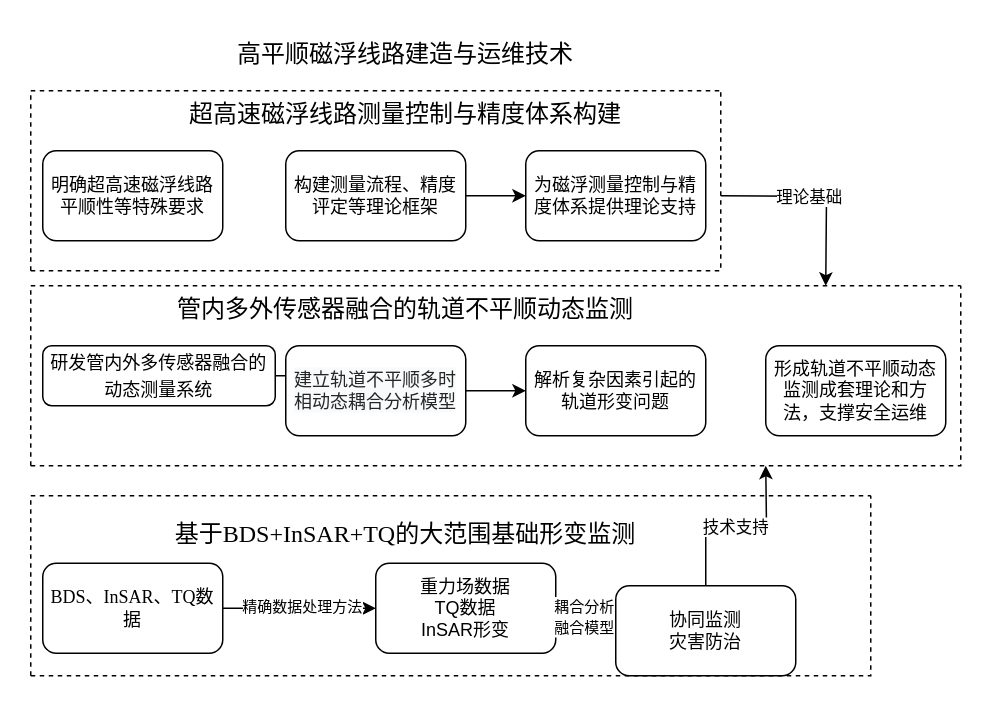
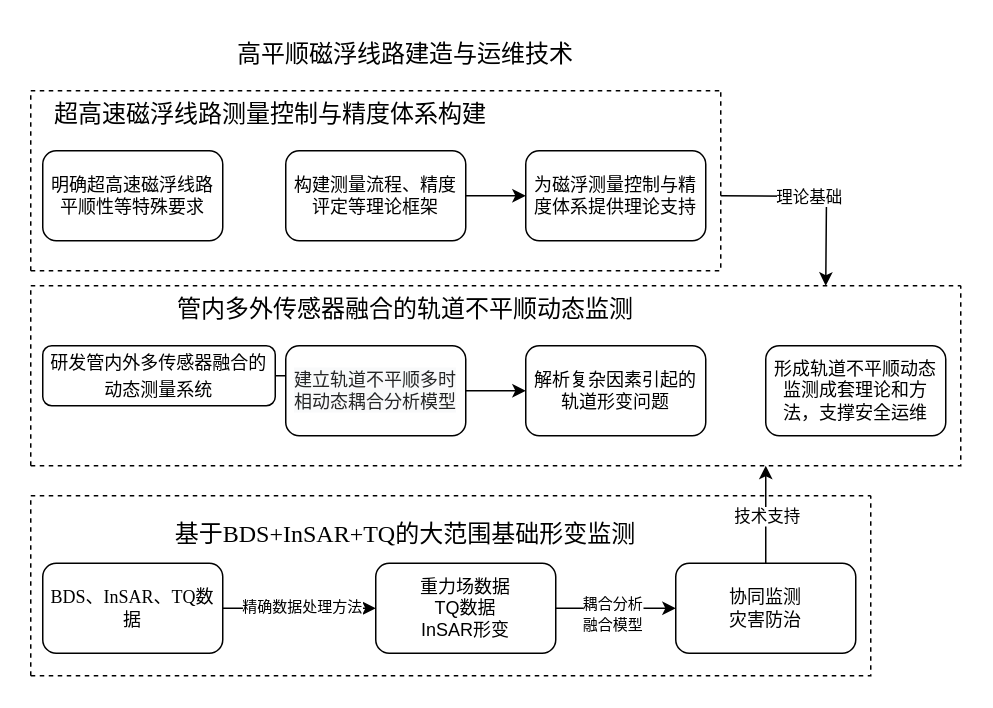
(406, 113) -> (271, 113)
(706, 631) -> (766, 608)
